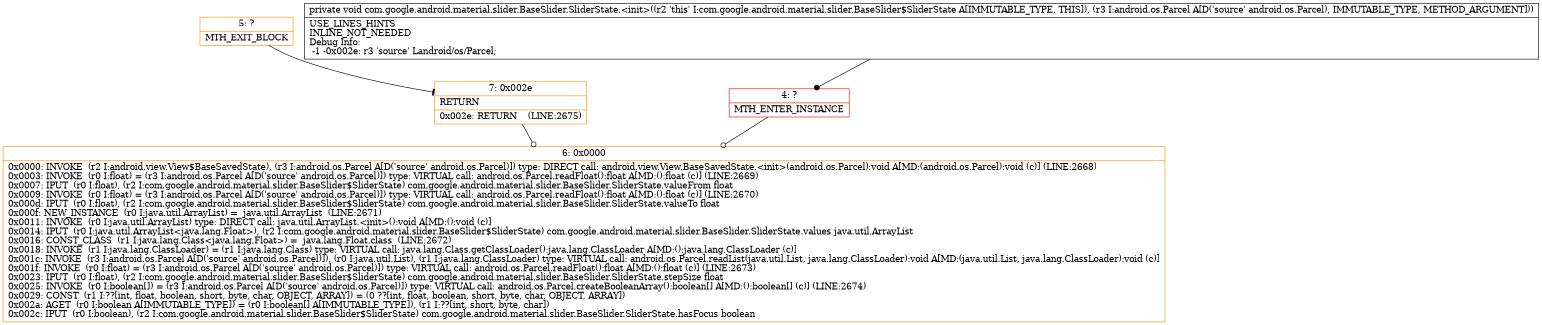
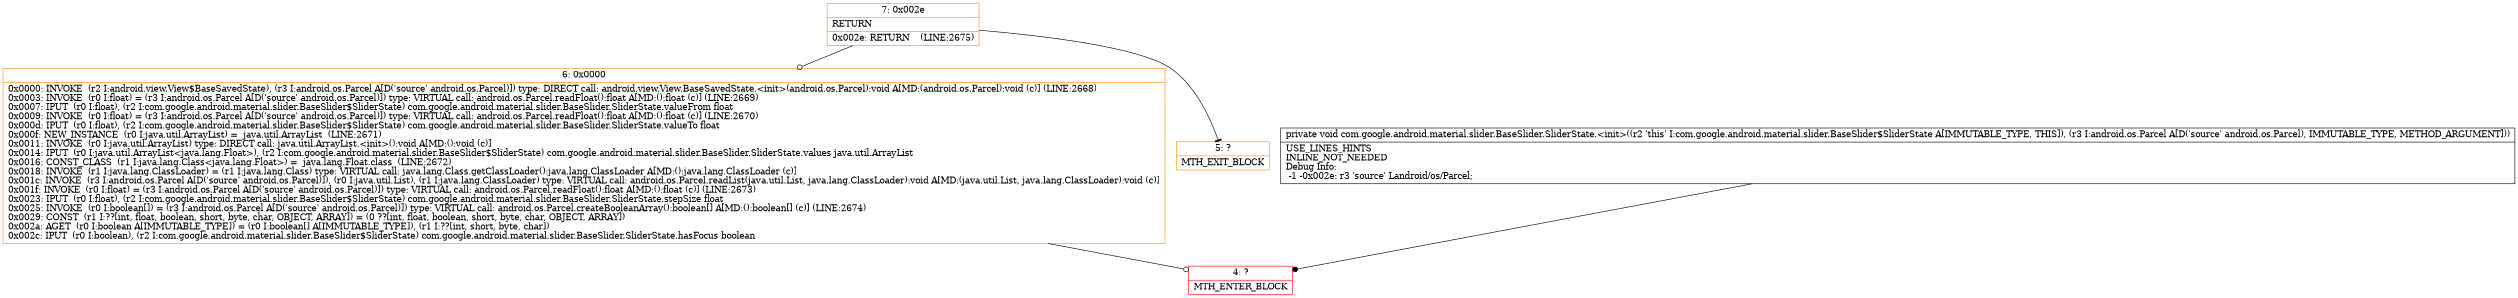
(348, 74) -> (1119, 50)
(789, 110) -> (1241, 287)
(747, 130) -> (1116, 256)
